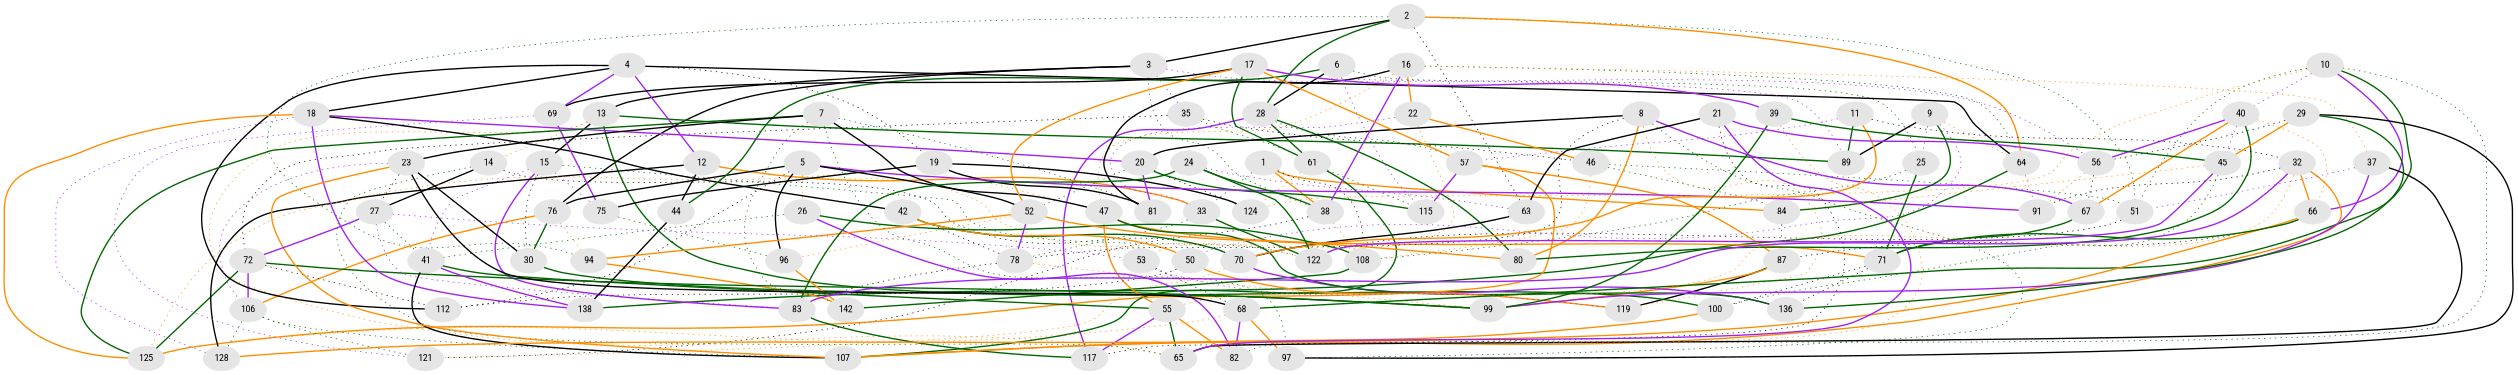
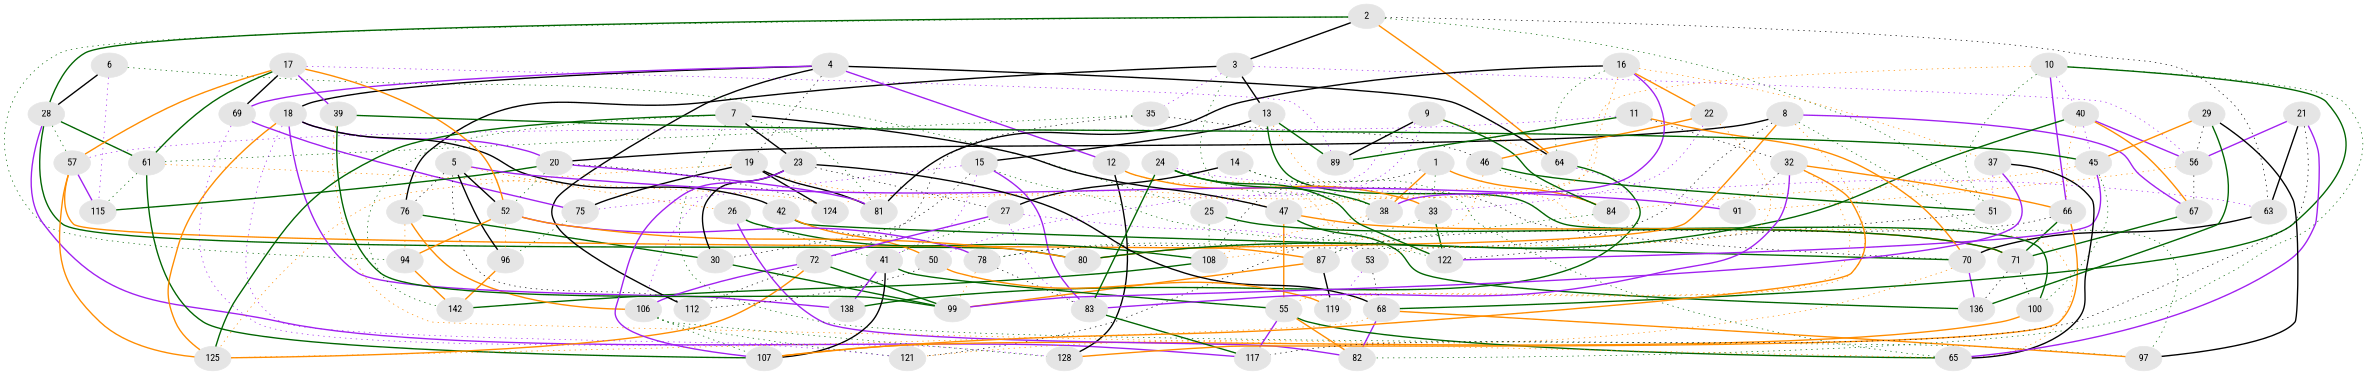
(1891, 180) -> (1726, 193)
(653, 187) -> (432, 185)
(676, 212) -> none
(199, 308) -> (657, 334)
(402, 320) -> (628, 264)
